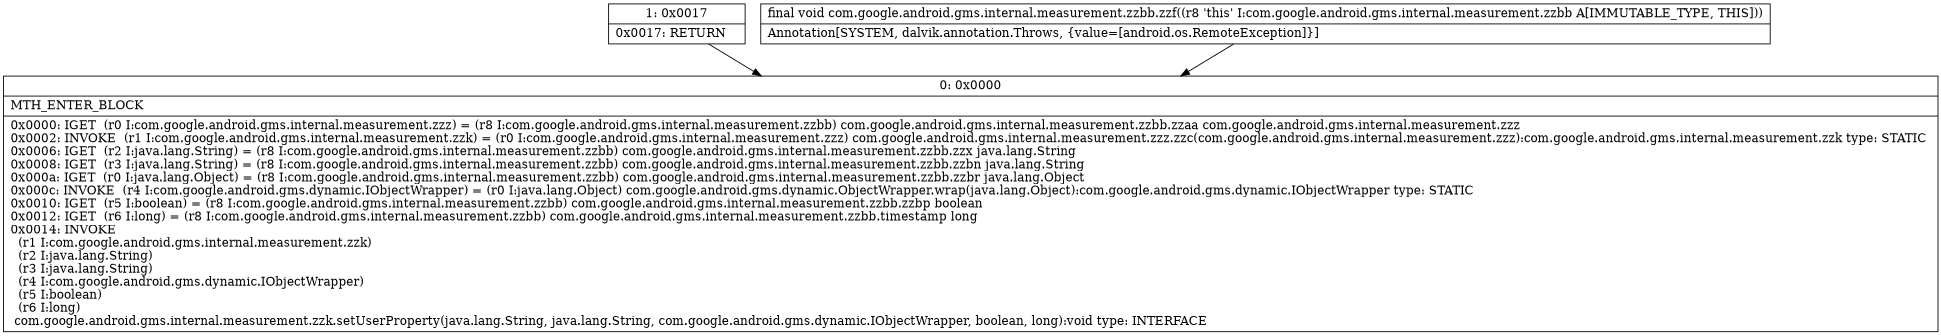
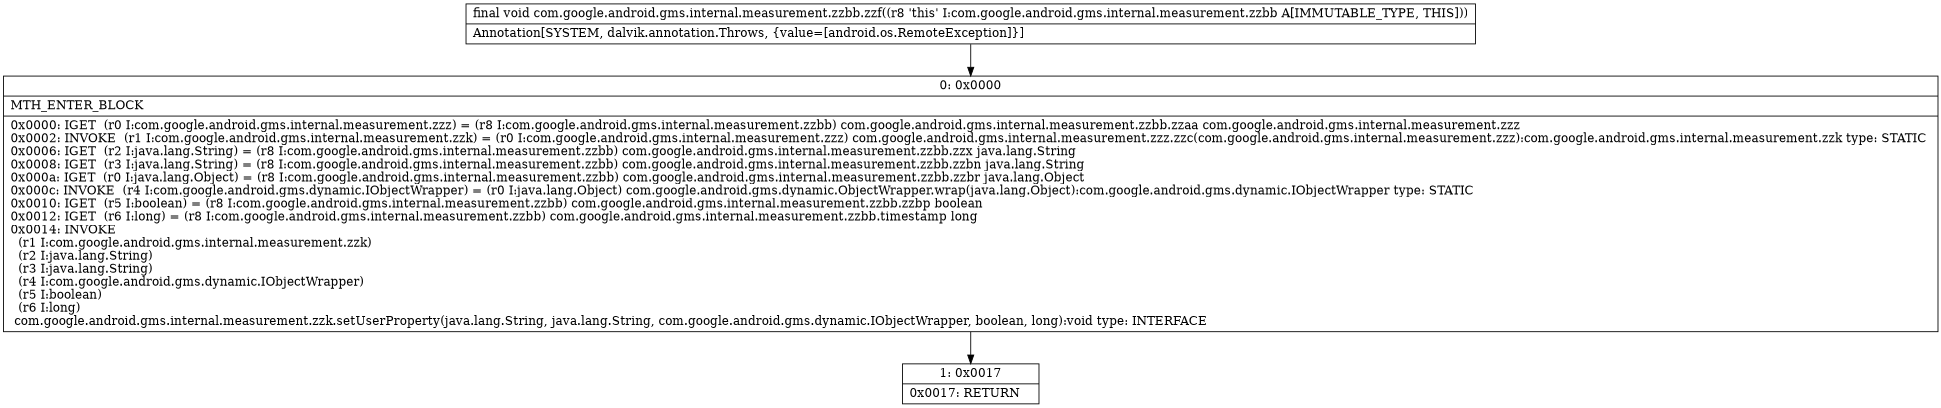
(731, 58) -> (971, 343)
